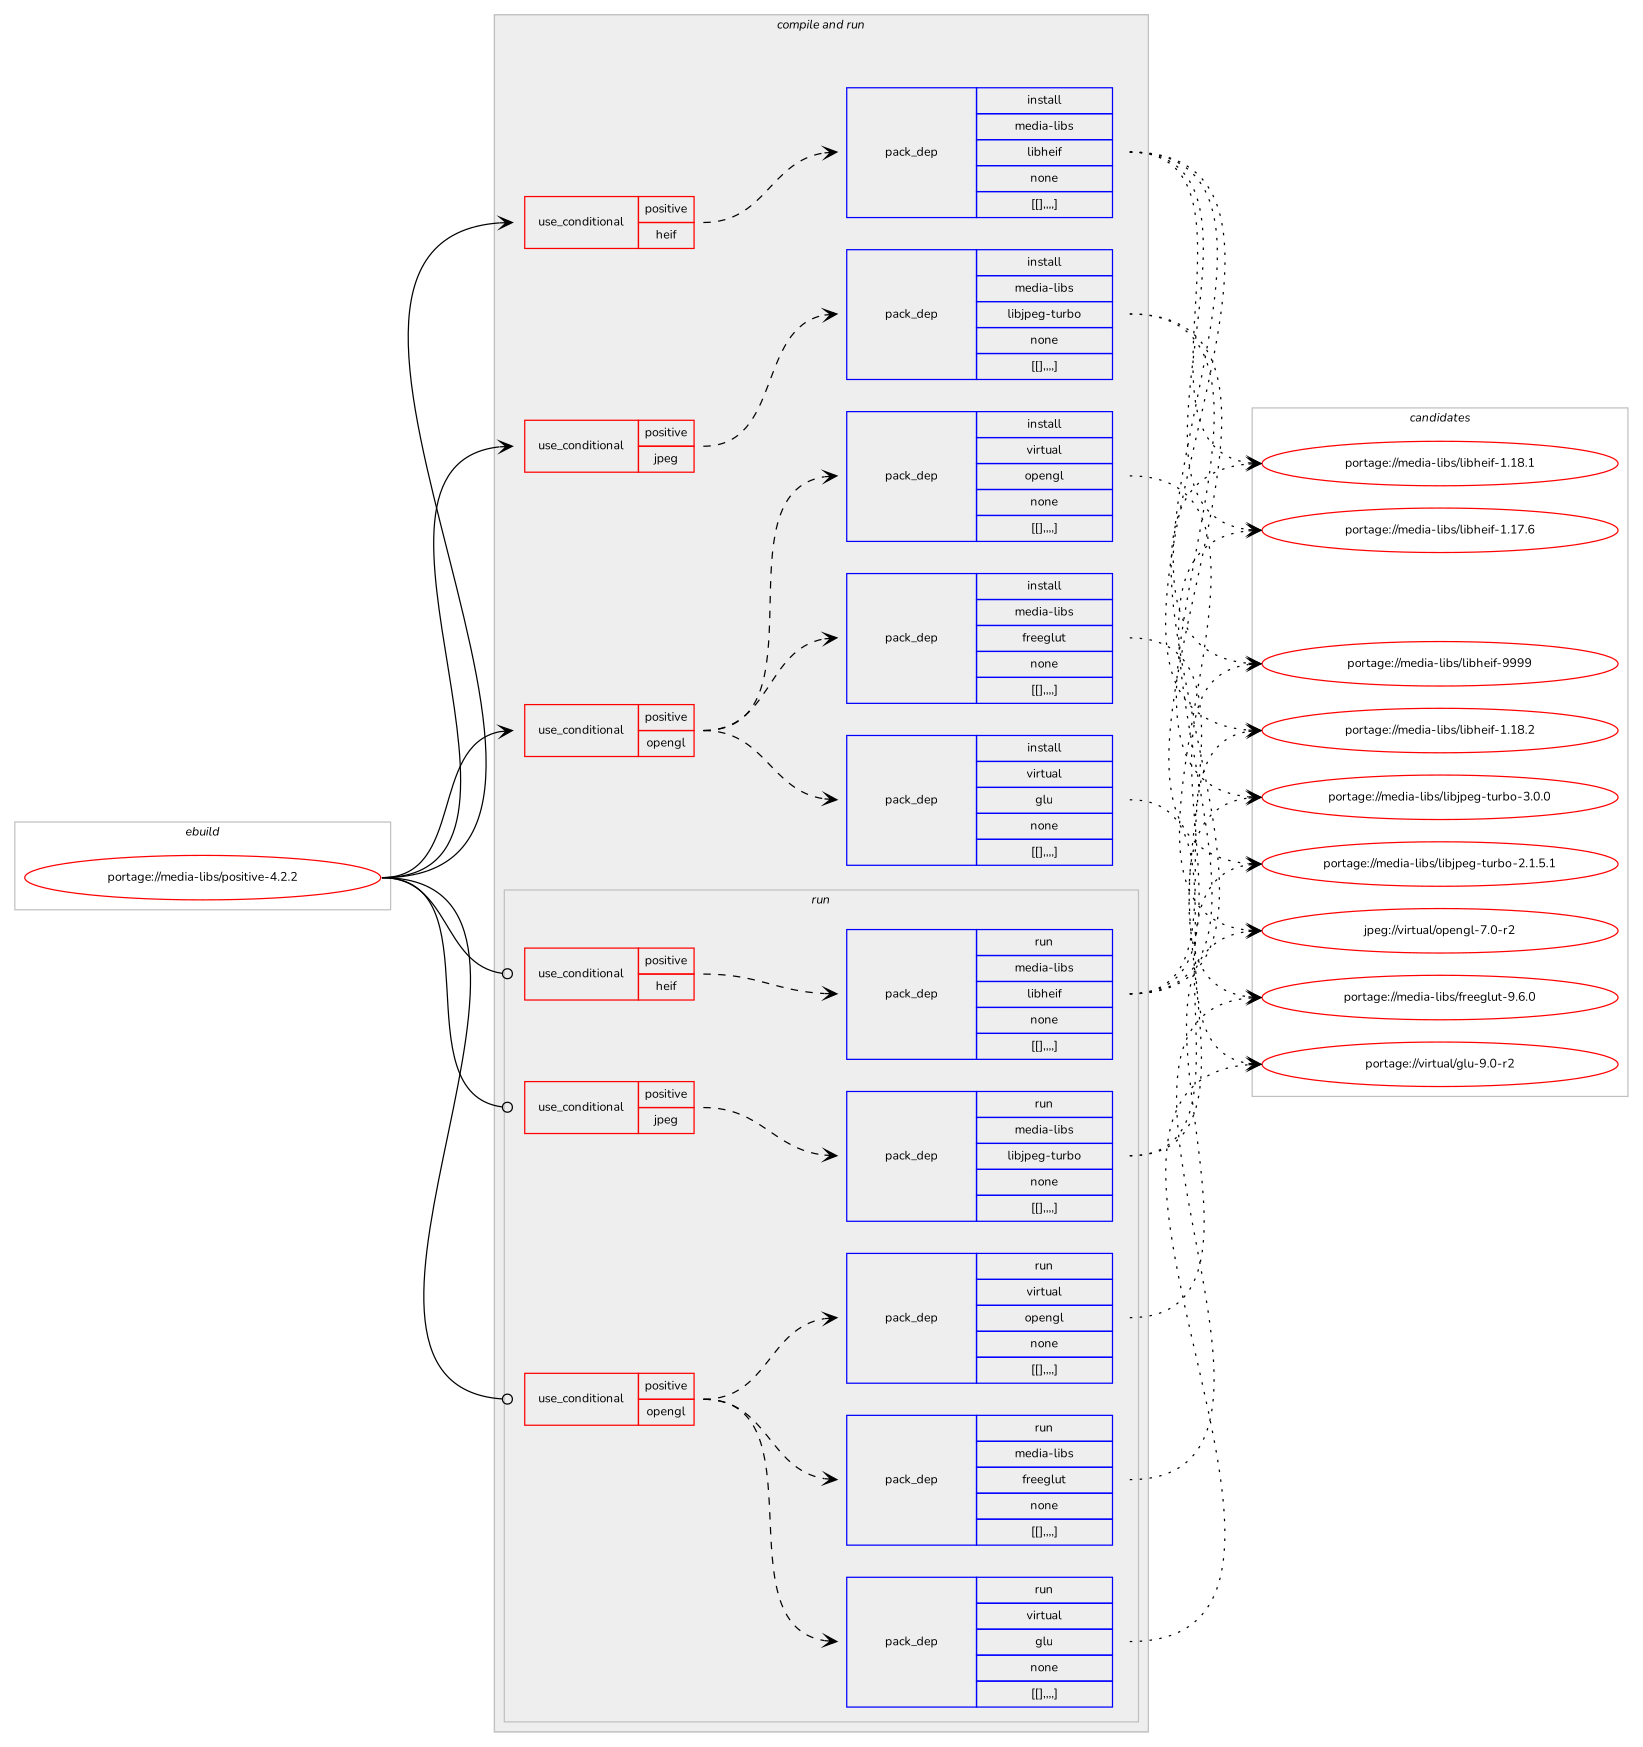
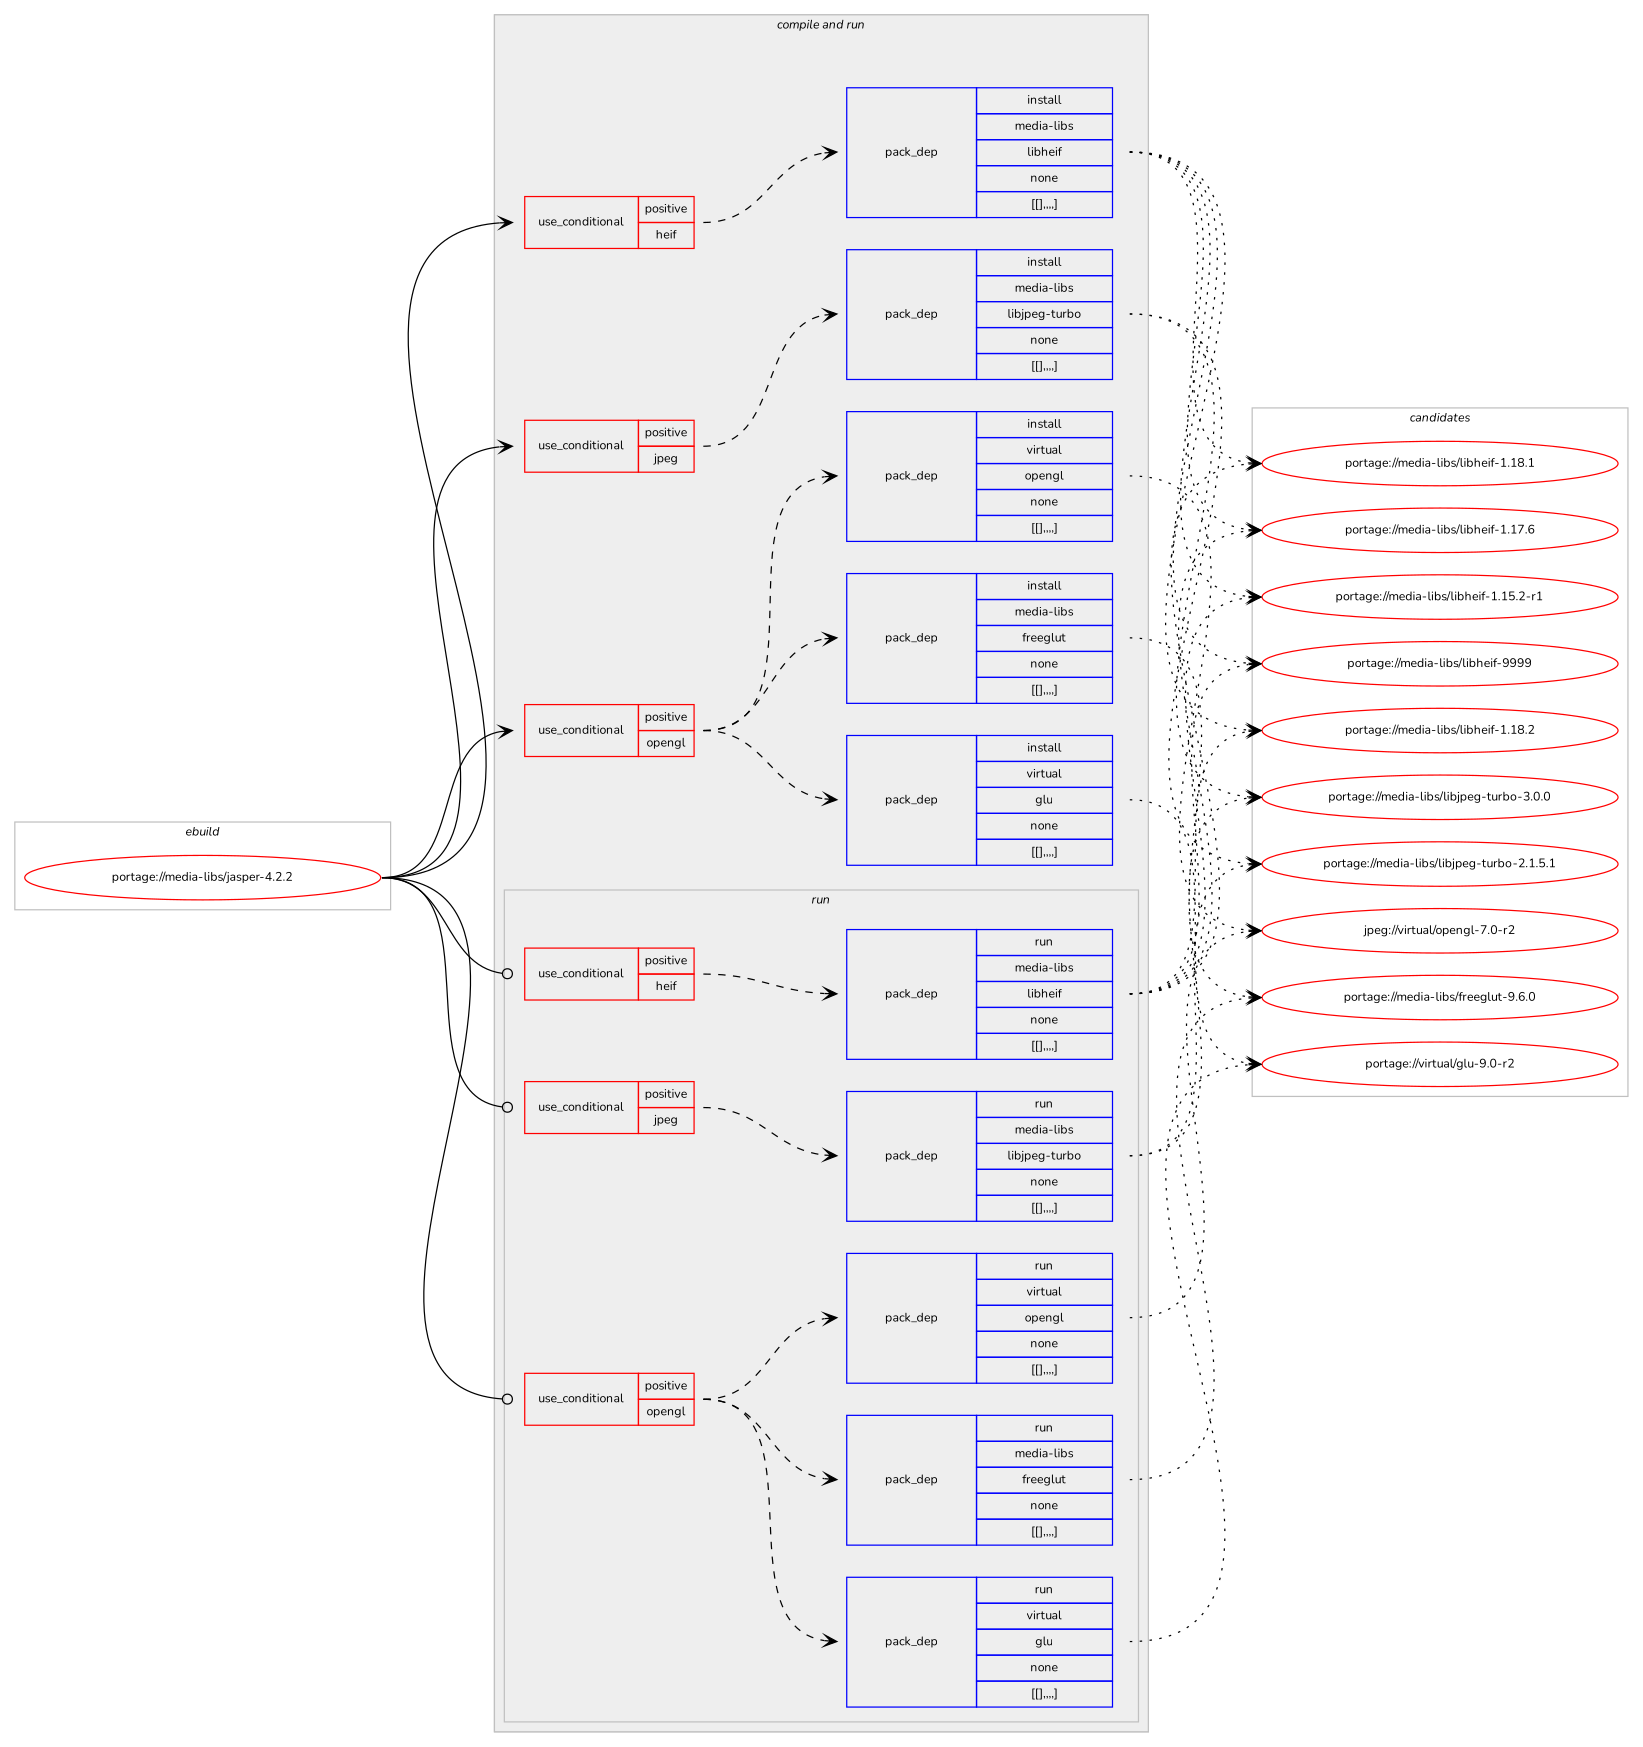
none -> (1440, 597)
(203, 878) -> (203, 878)
